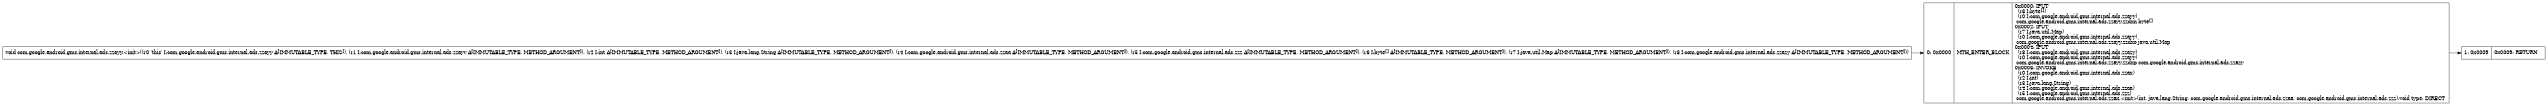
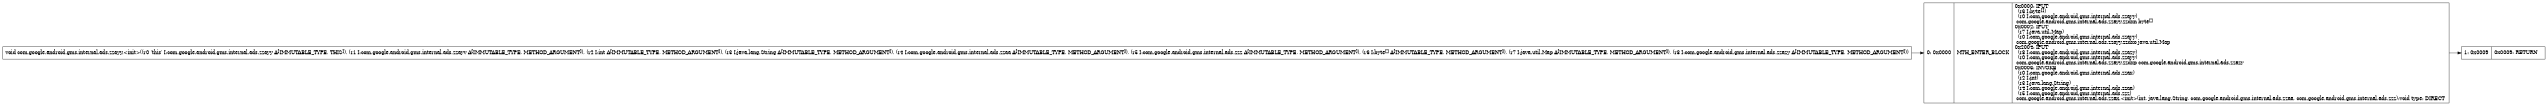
(2033, 48) -> (2033, 48)
